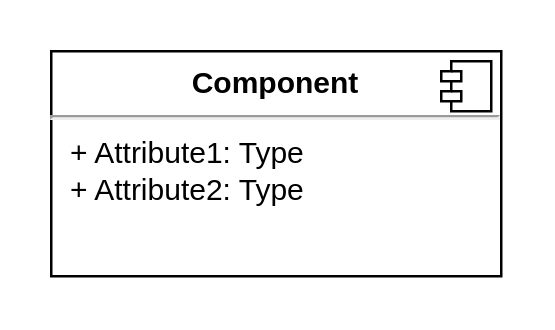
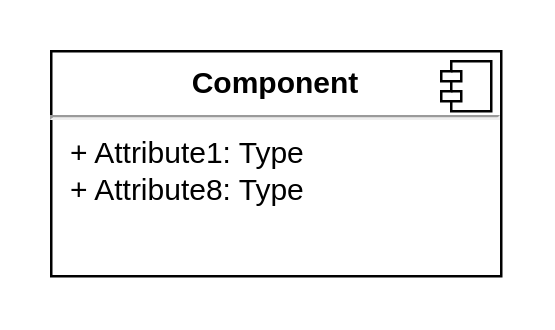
(187, 51) -> (187, 51)
